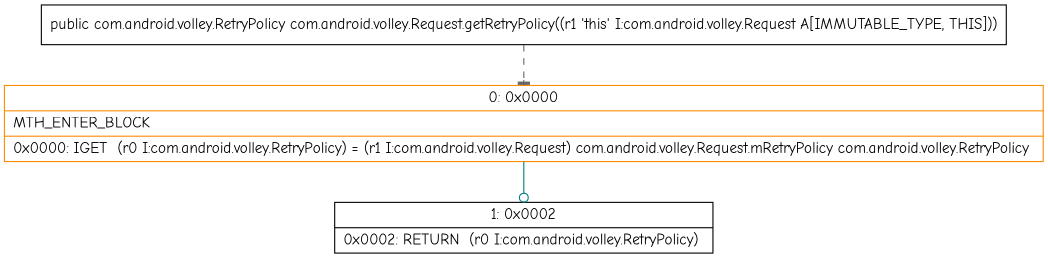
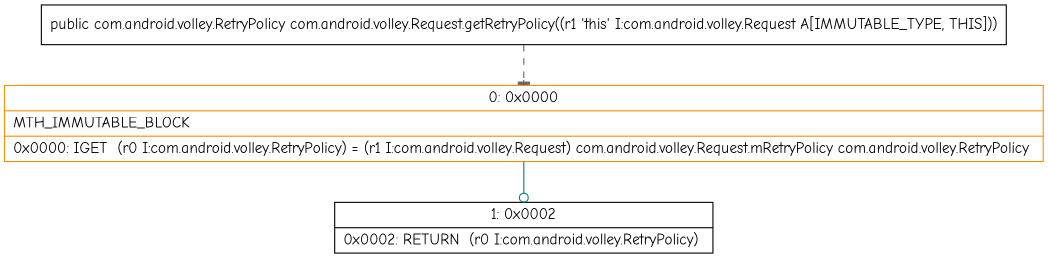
(82, 123) -> (101, 123)
